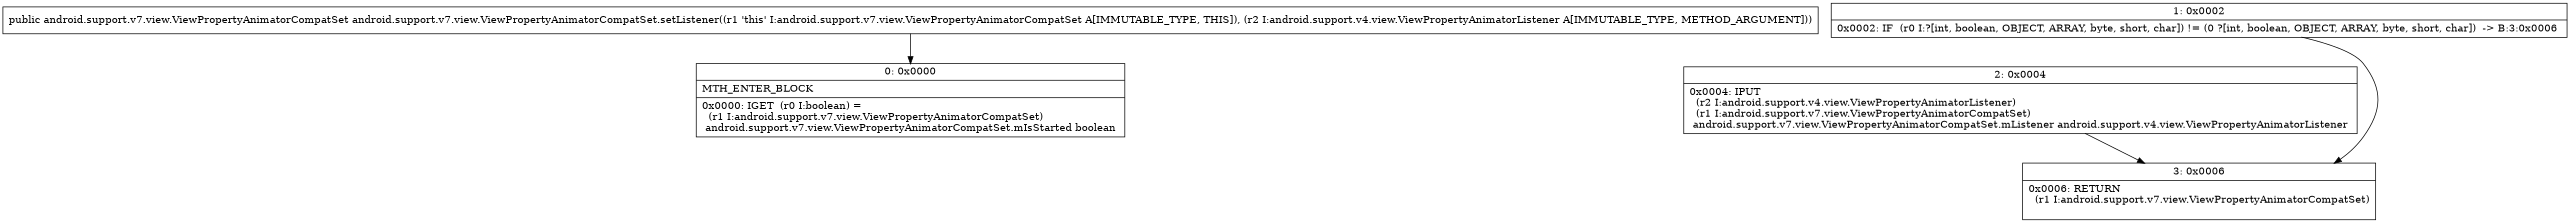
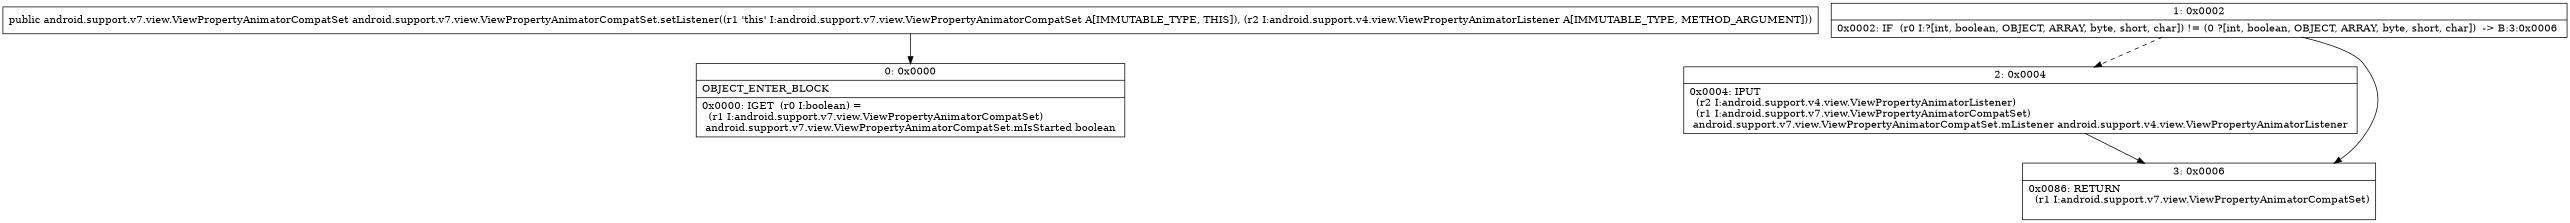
none -> (2132, 51)
(758, 89) -> (766, 89)
(2078, 189) -> (2078, 189)
